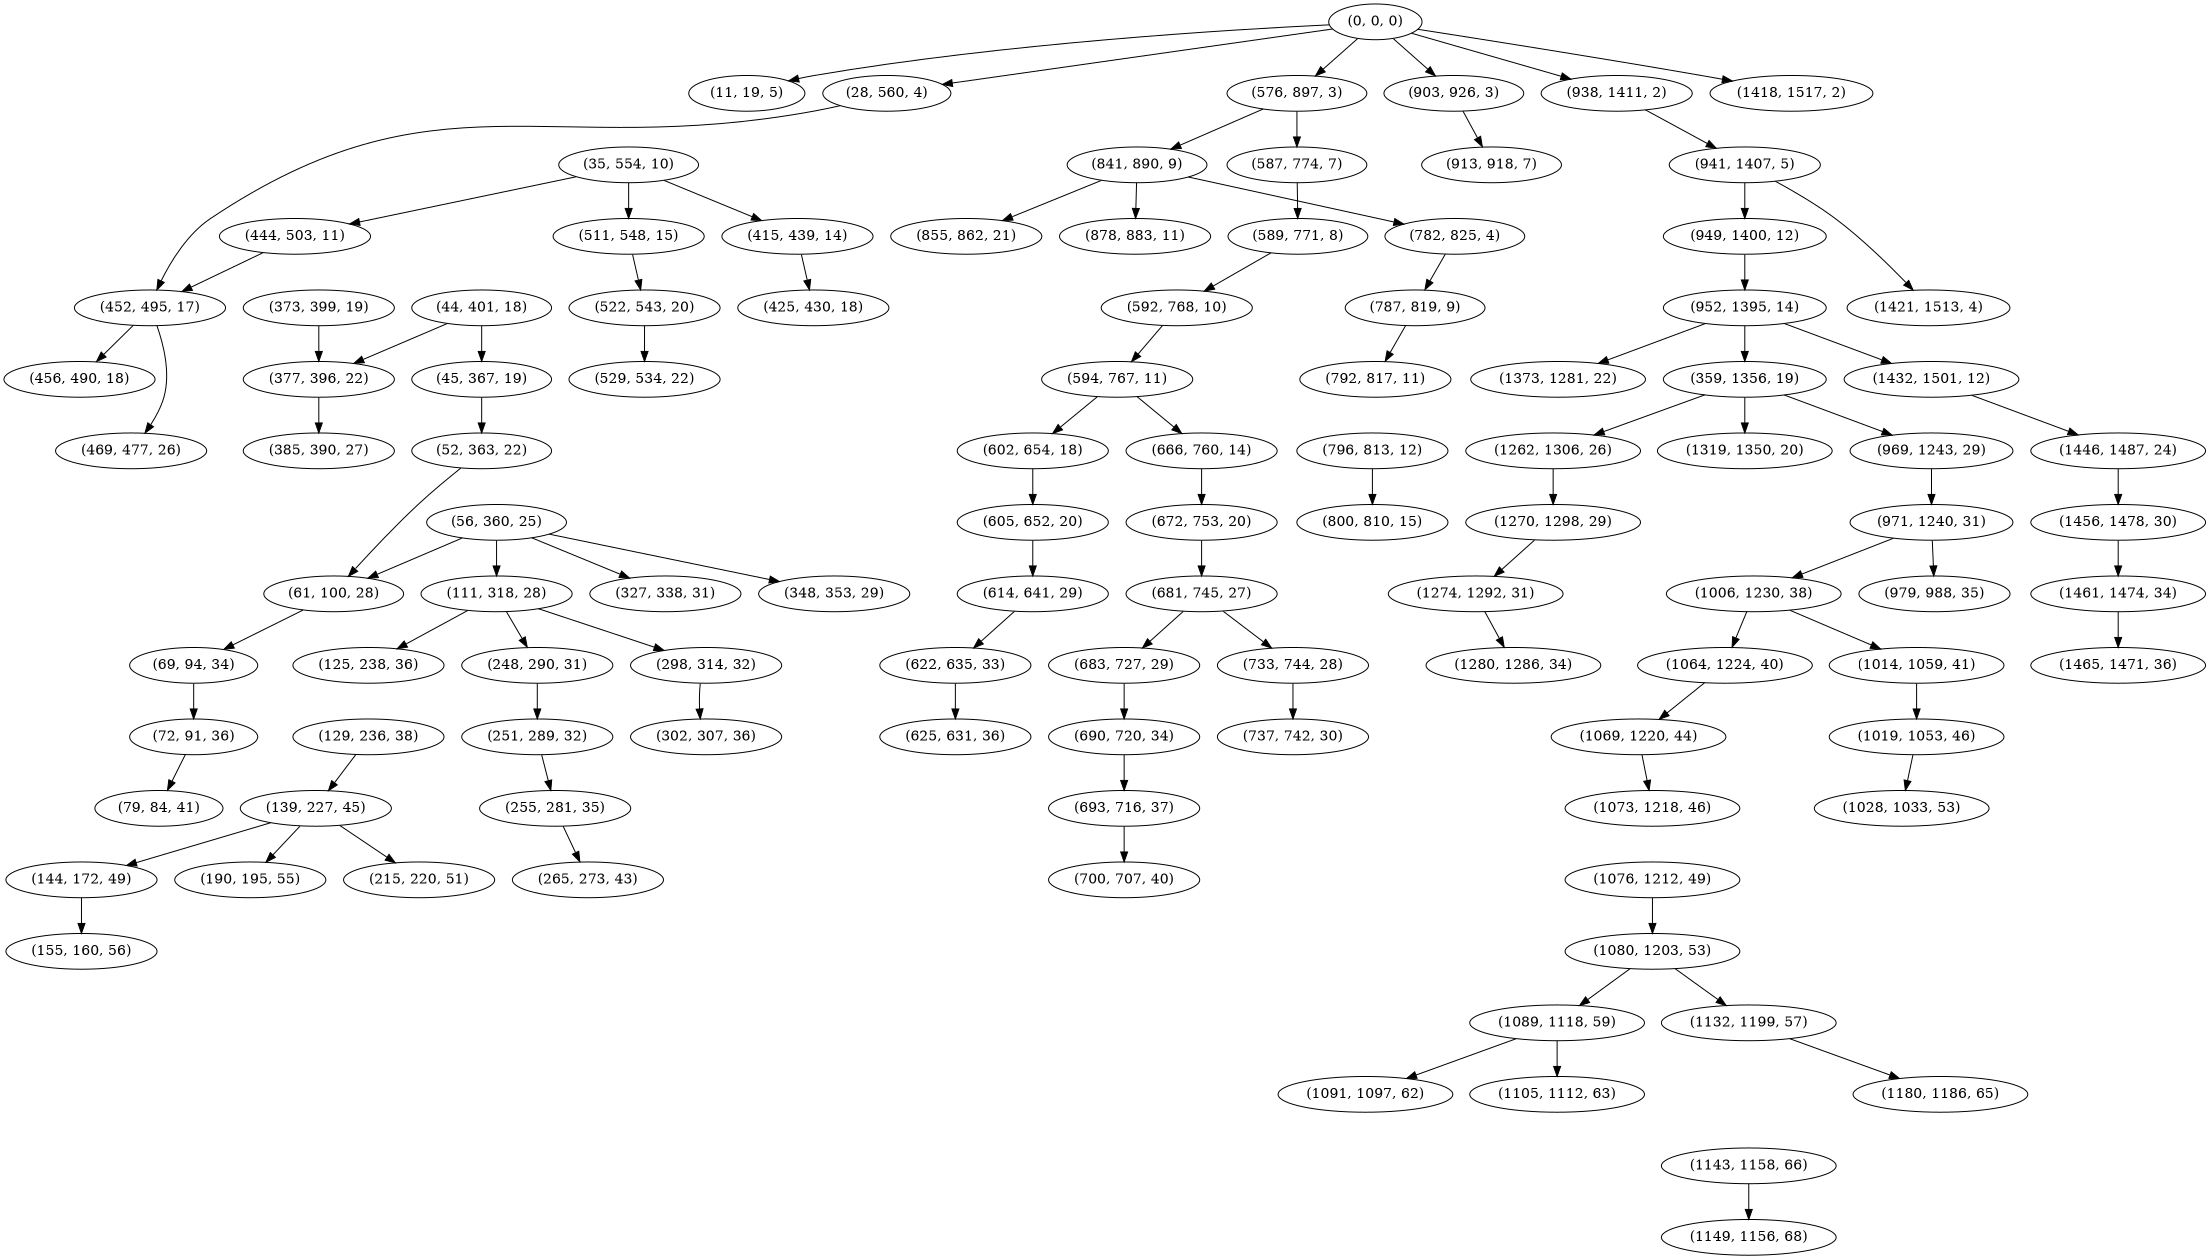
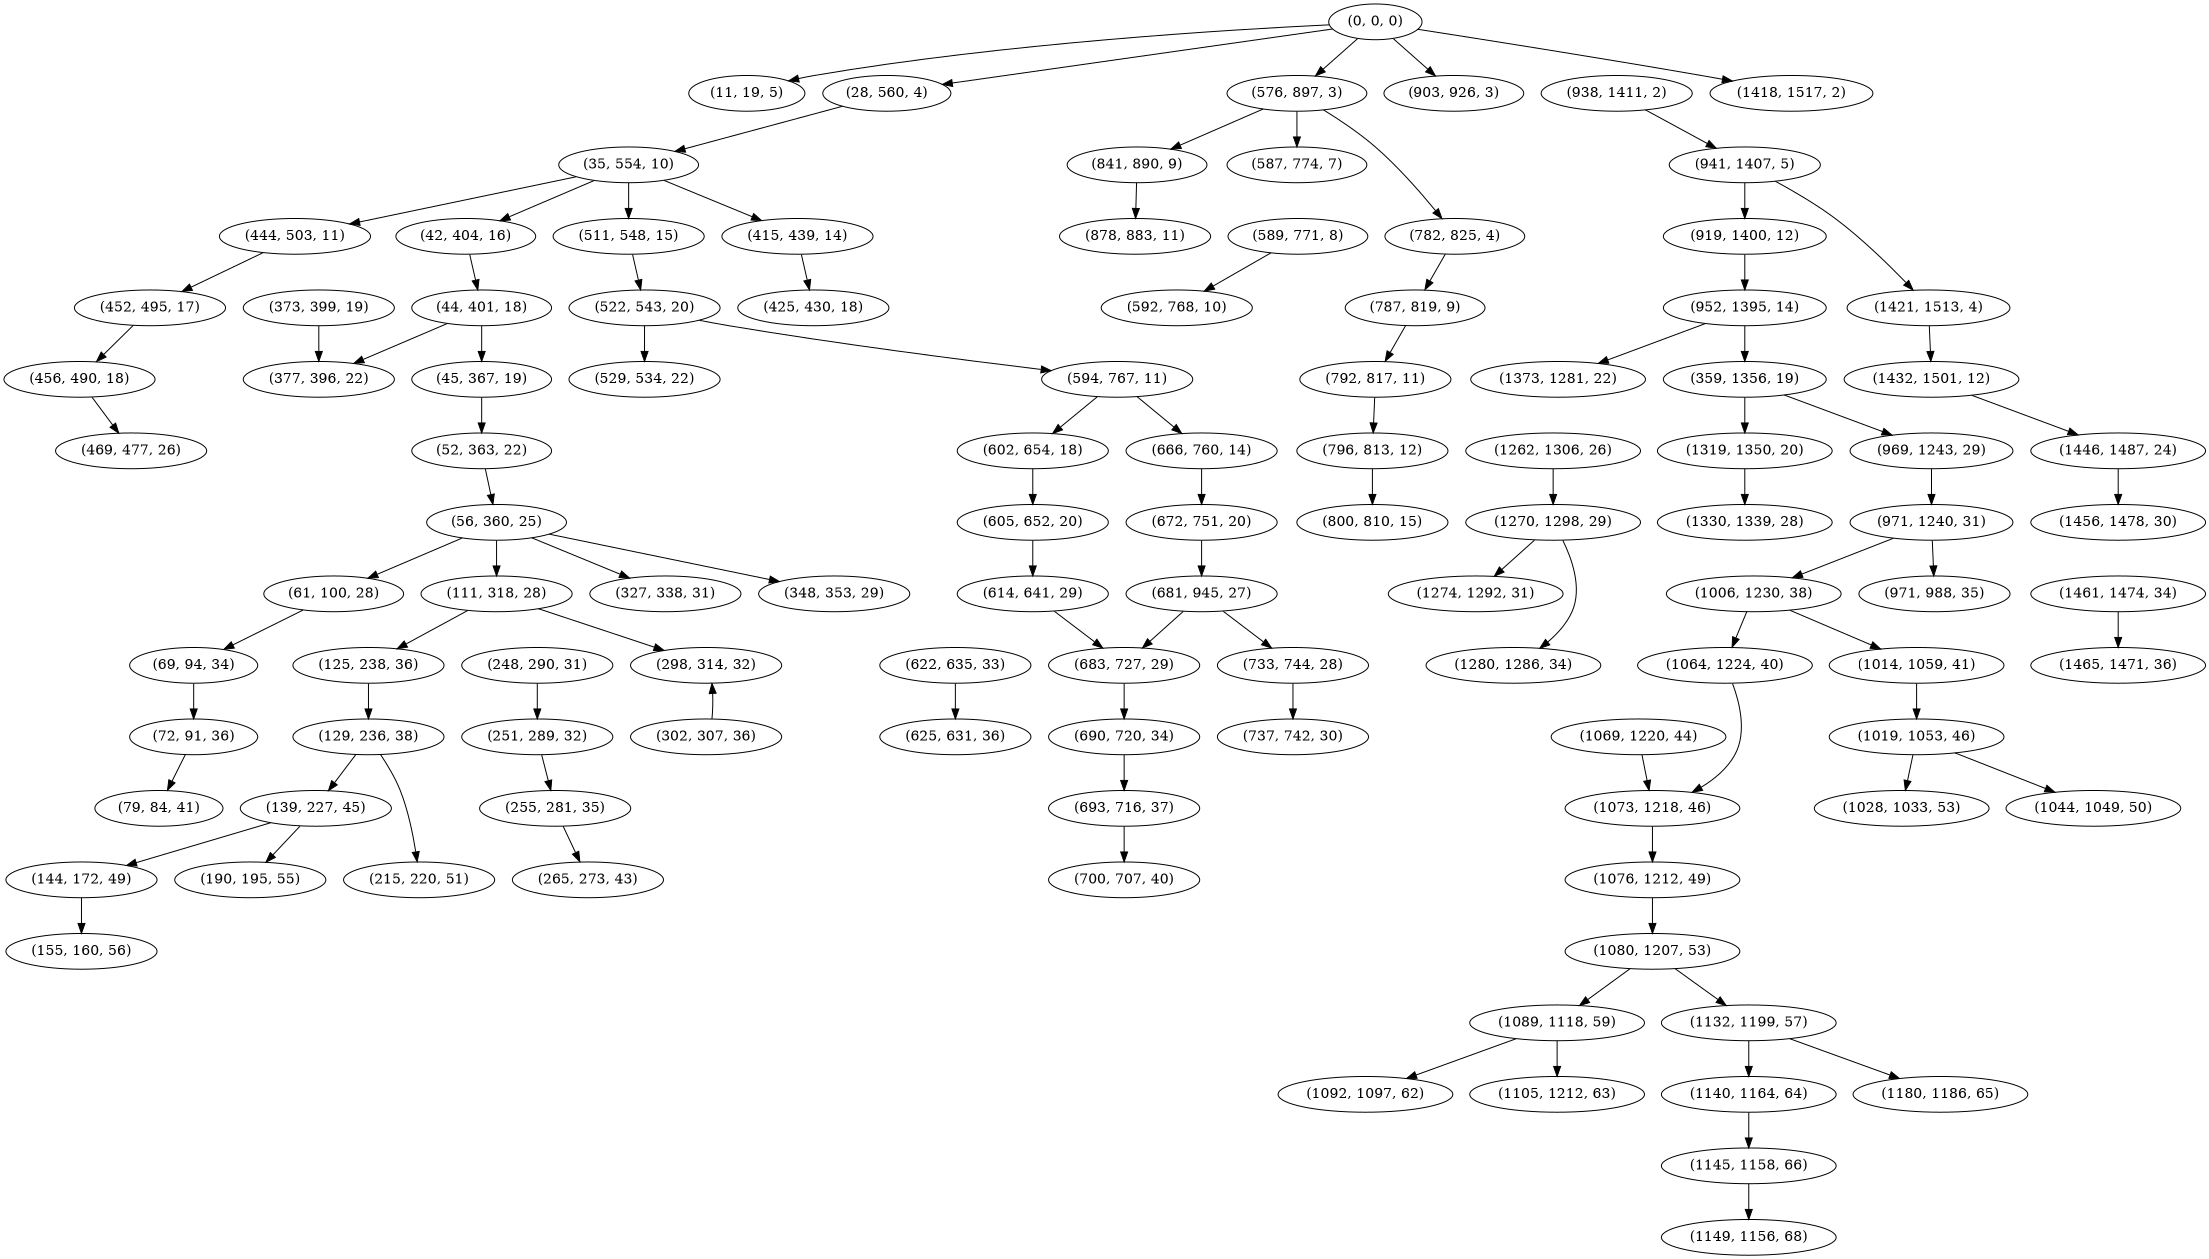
(1486, 55) -> none
(476, 128) -> (764, 128)
(1492, 165) -> none
(1297, 194) -> none
(1291, 200) -> (1384, 155)
none -> (466, 236)
(966, 236) -> none
(1745, 236) -> (1745, 236)
(1150, 340) -> (870, 347)
(1833, 342) -> (1930, 339)
(167, 376) -> (102, 411)
none -> (1374, 410)
(1654, 413) -> none
(319, 451) -> none
(406, 516) -> (488, 482)
(1202, 522) -> (1202, 522)
none -> (1745, 522)
(2118, 553) -> none
(1202, 594) -> (1202, 594)
(1934, 594) -> (1934, 594)
(514, 625) -> none
(1492, 625) -> (1576, 595)
(998, 626) -> (1074, 627)
none -> (368, 696)
(699, 696) -> (713, 706)
(1686, 698) -> (1739, 743)
none -> (2093, 808)
none -> (1652, 839)
(363, 841) -> (404, 801)
(1652, 951) -> (1652, 951)
(1365, 1094) -> (1365, 1094)
(1557, 1094) -> (1557, 1094)
none -> (1749, 1094)
(1749, 1166) -> (1749, 1166)
